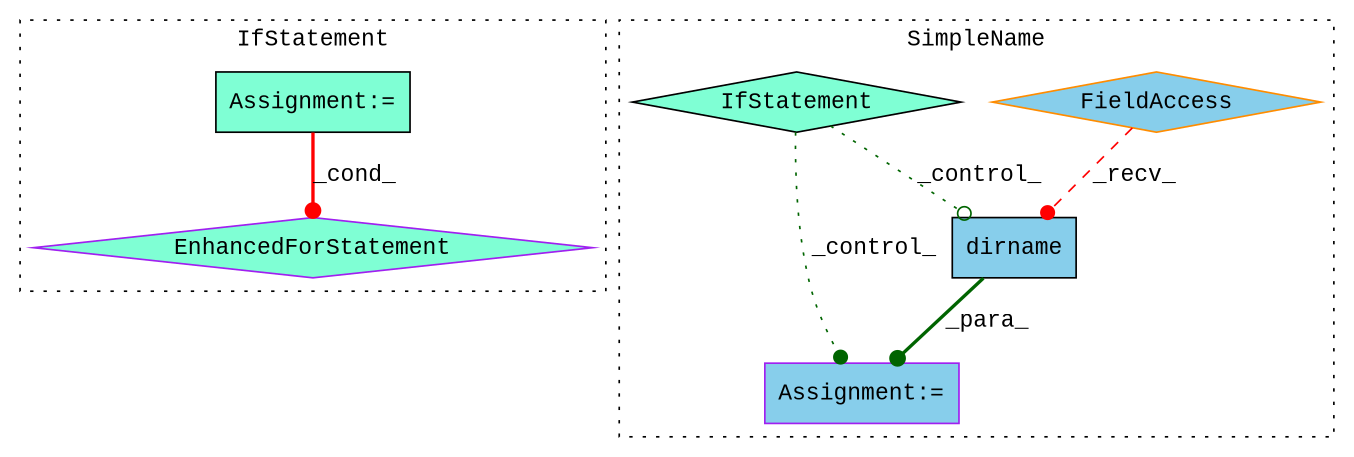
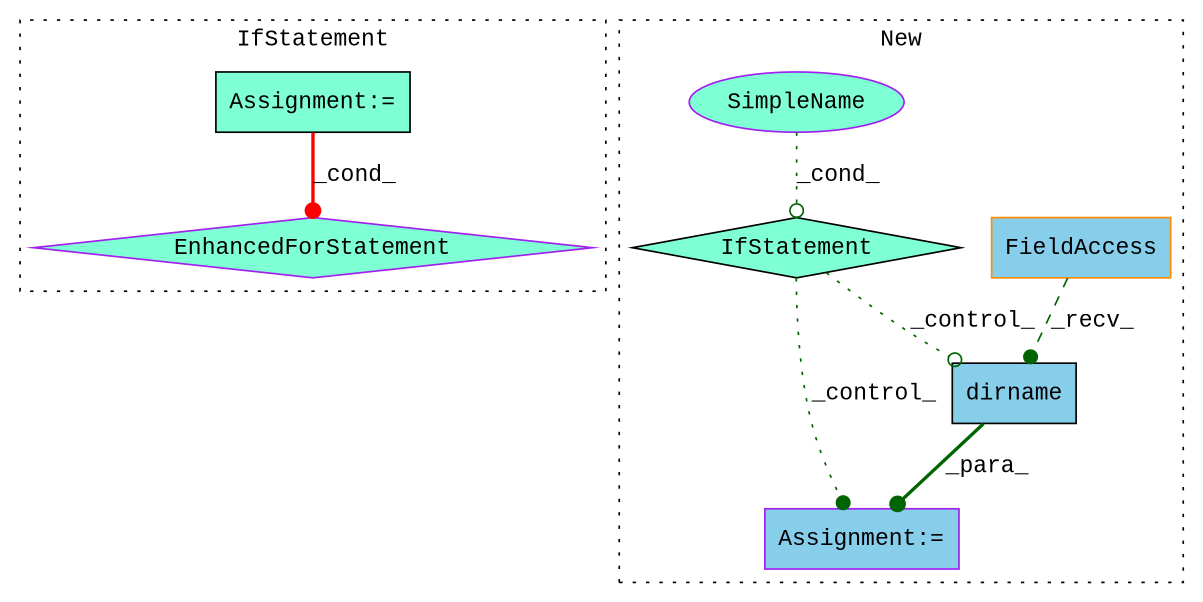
(977, 39) -> (901, 39)
none -> (797, 102)
(1156, 102) -> (1081, 248)
(1092, 168) -> (1051, 314)
